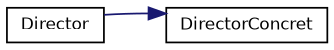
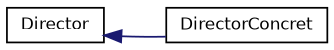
(126, 14) -> (144, 37)
